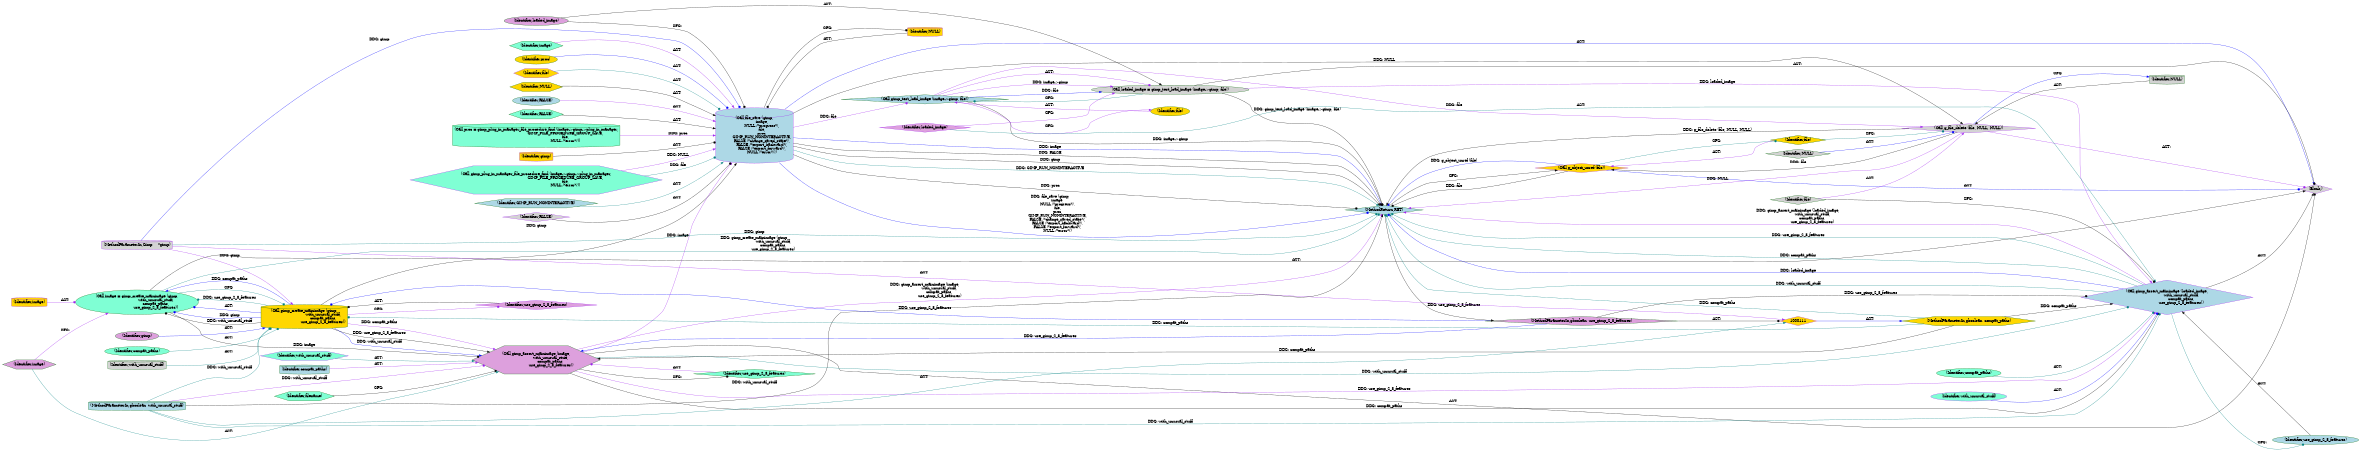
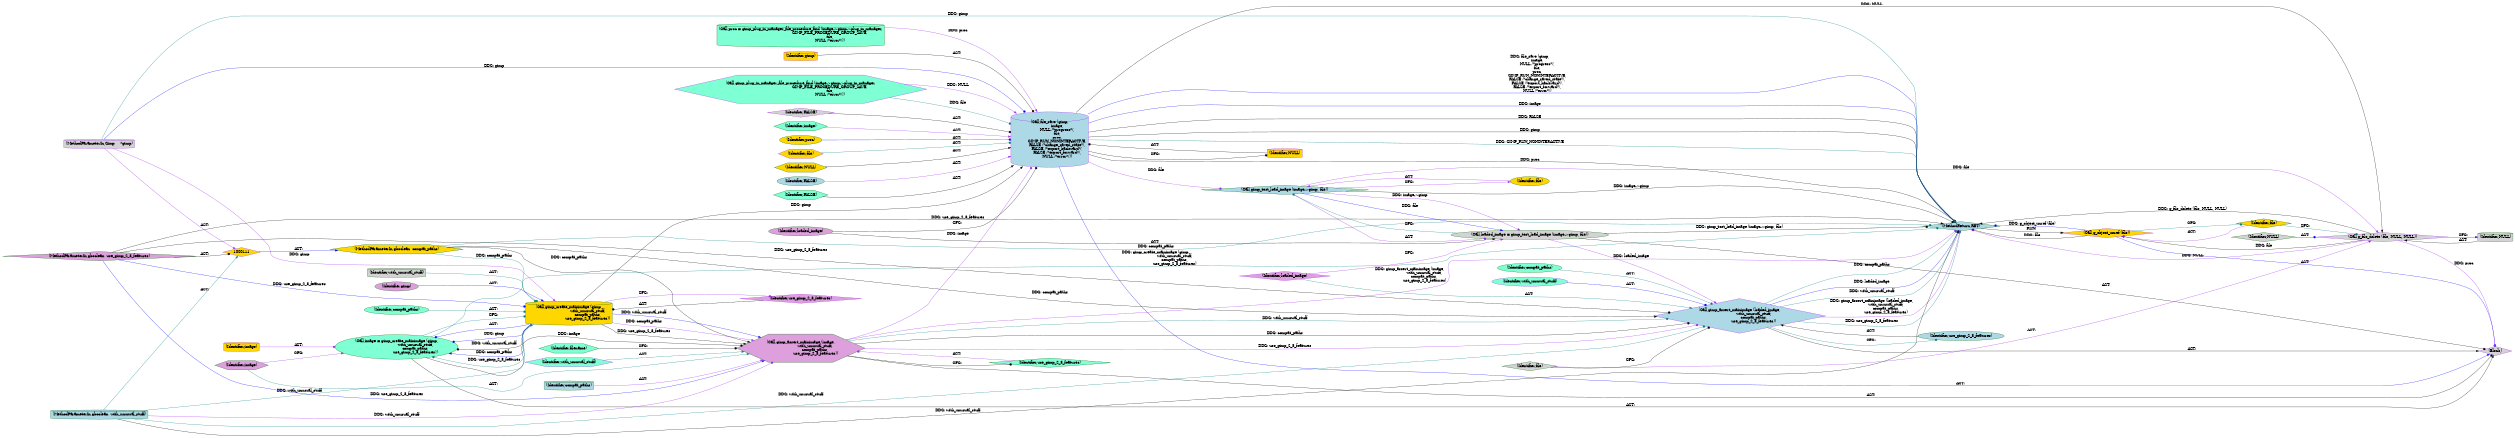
(2167, 147) -> (2464, 263)
(1454, 176) -> (2032, 229)
(536, 203) -> none
(1414, 293) -> (1025, 219)
